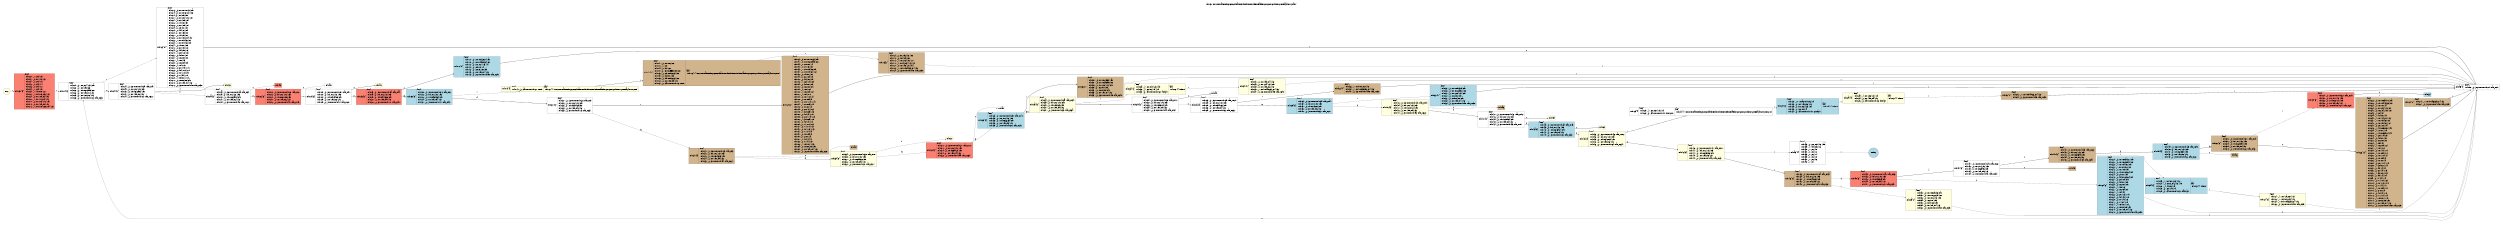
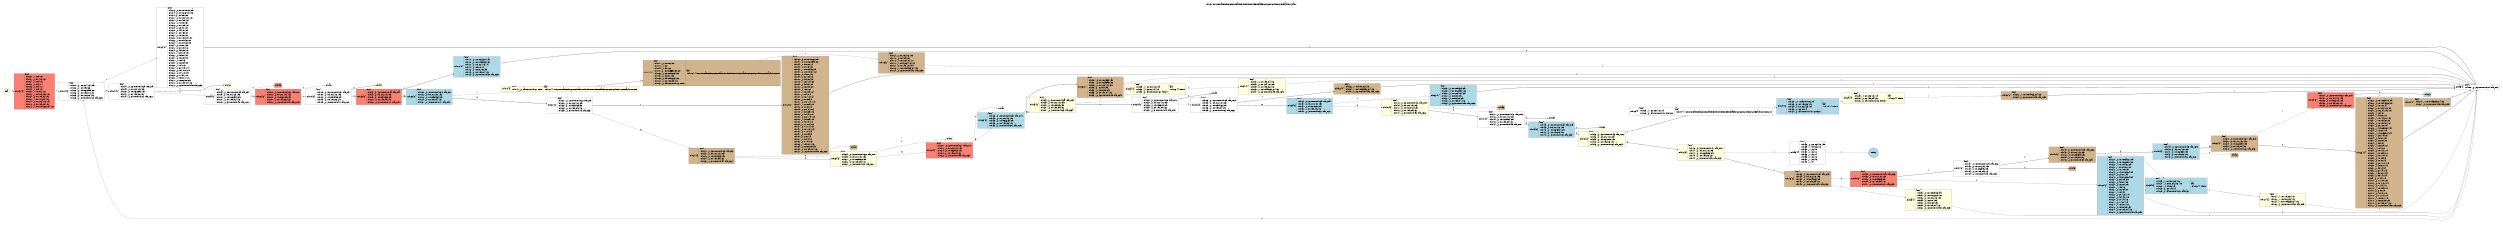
(7, 91) -> (7, 91)
